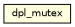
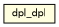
(37, 14) -> (29, 14)
